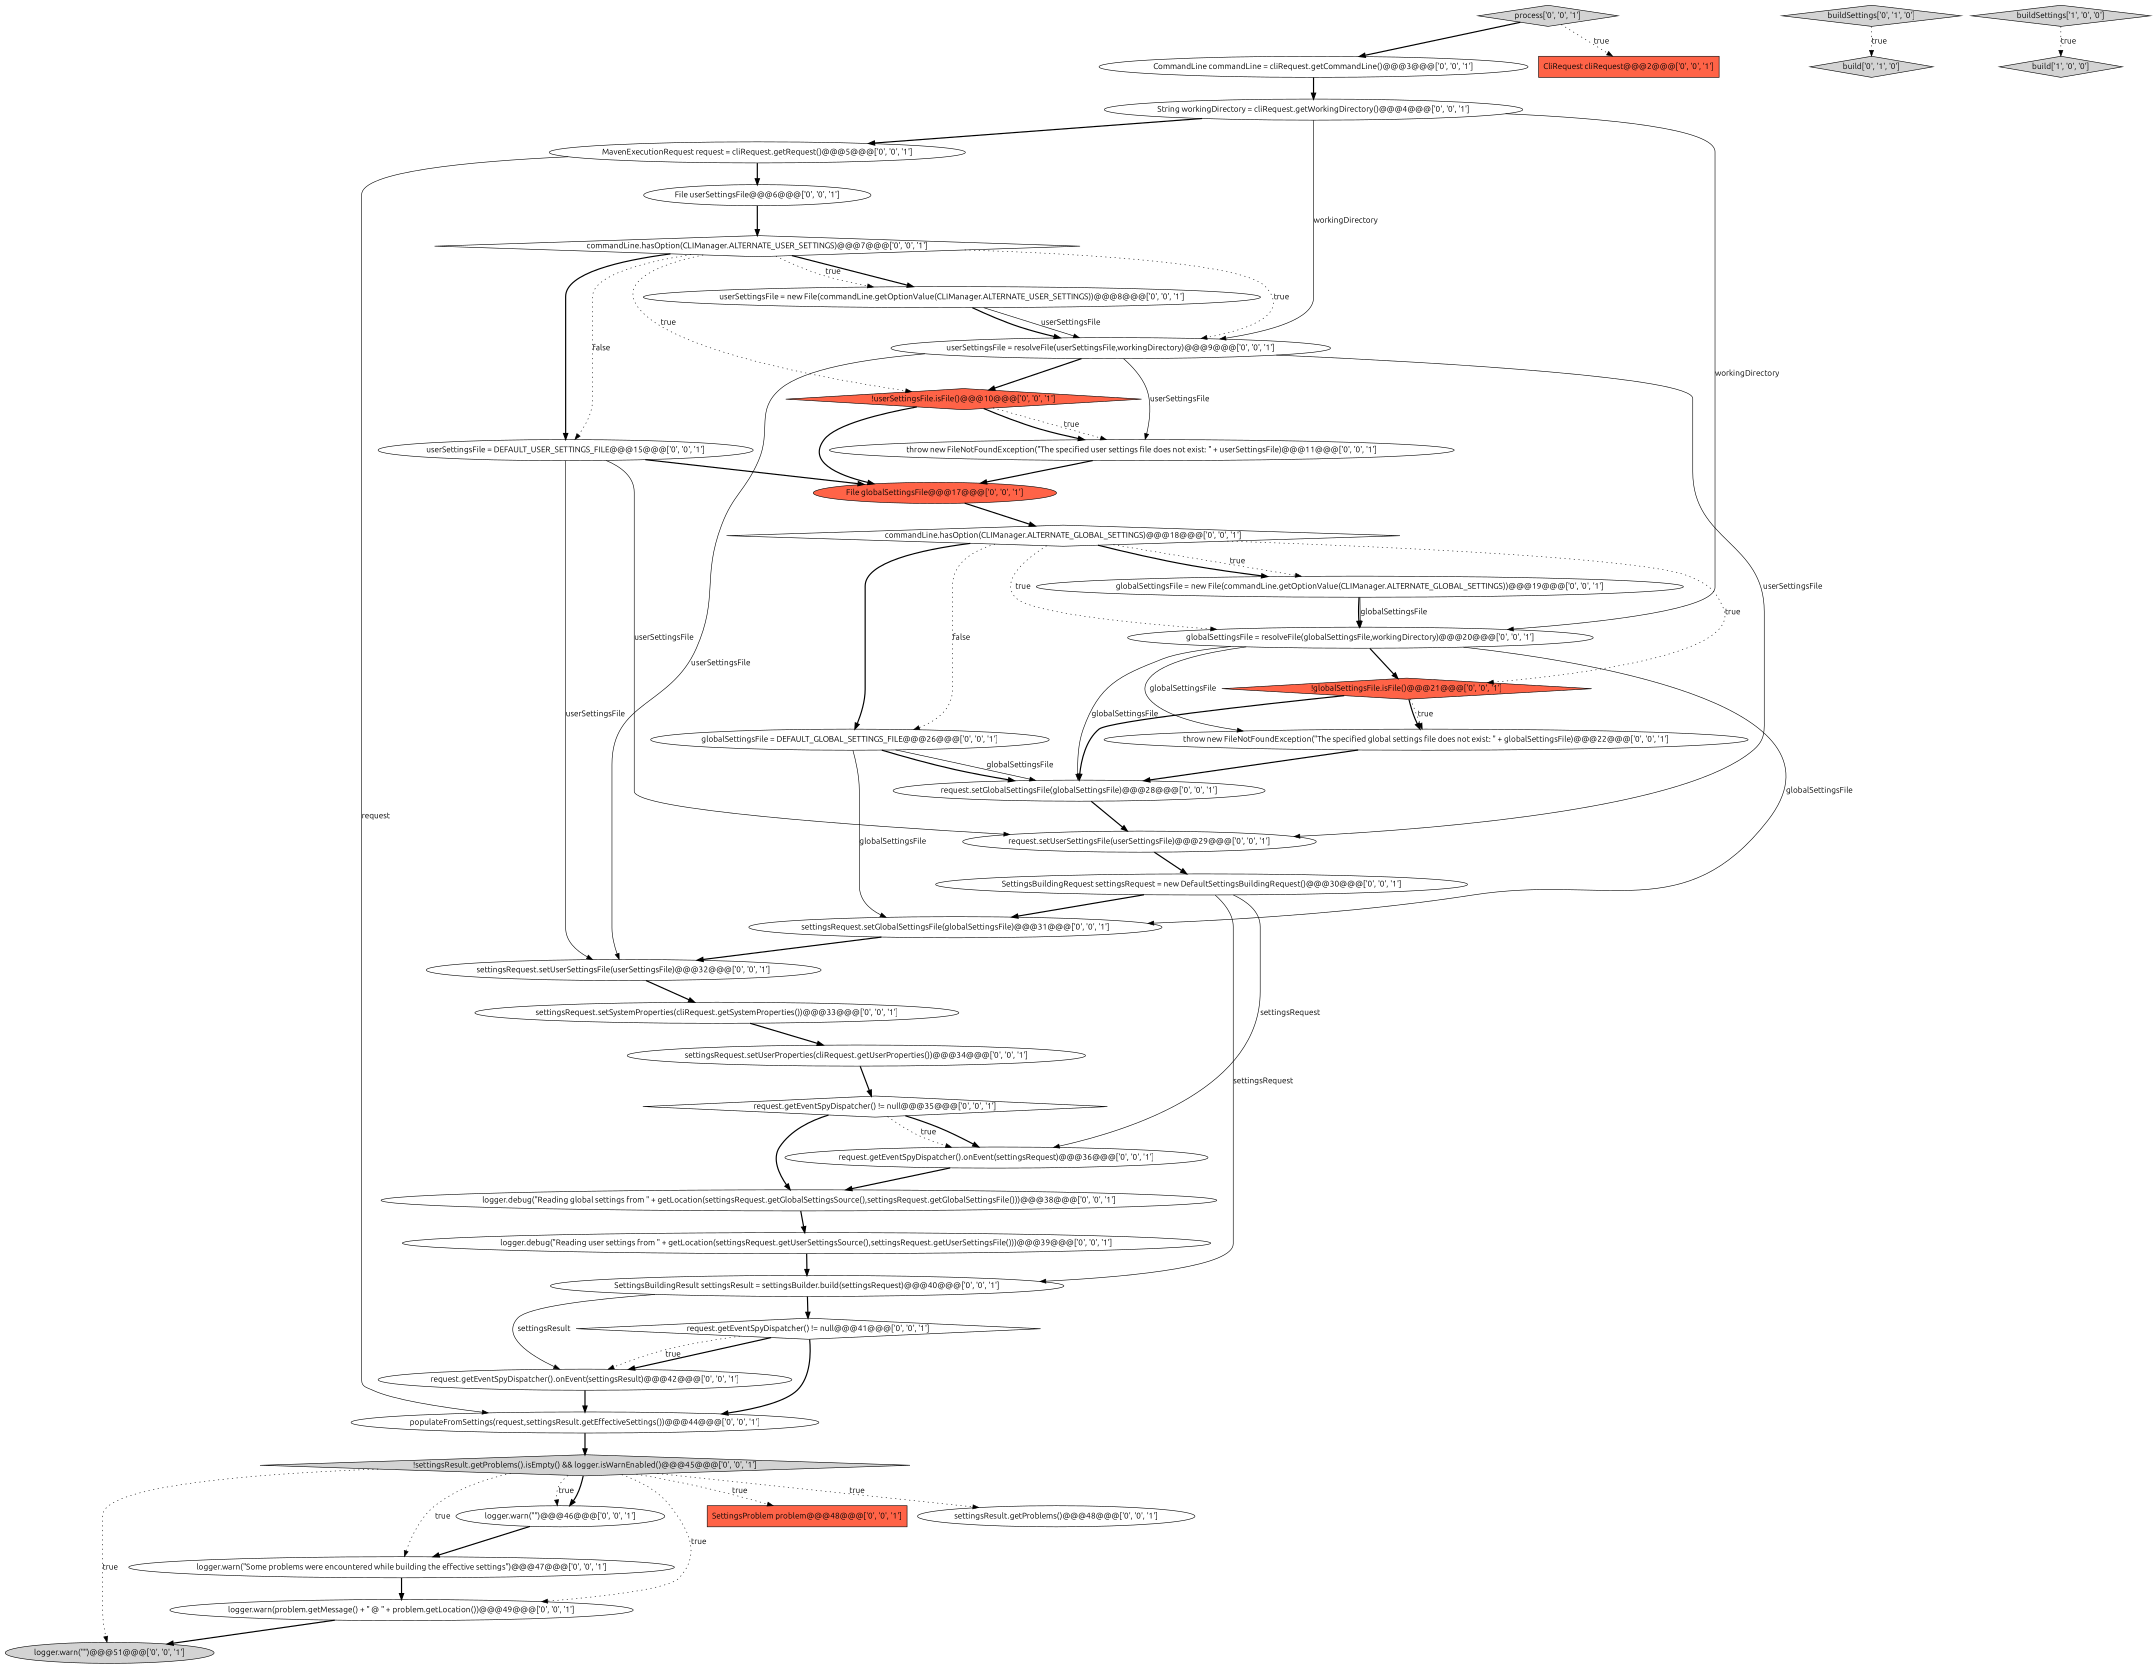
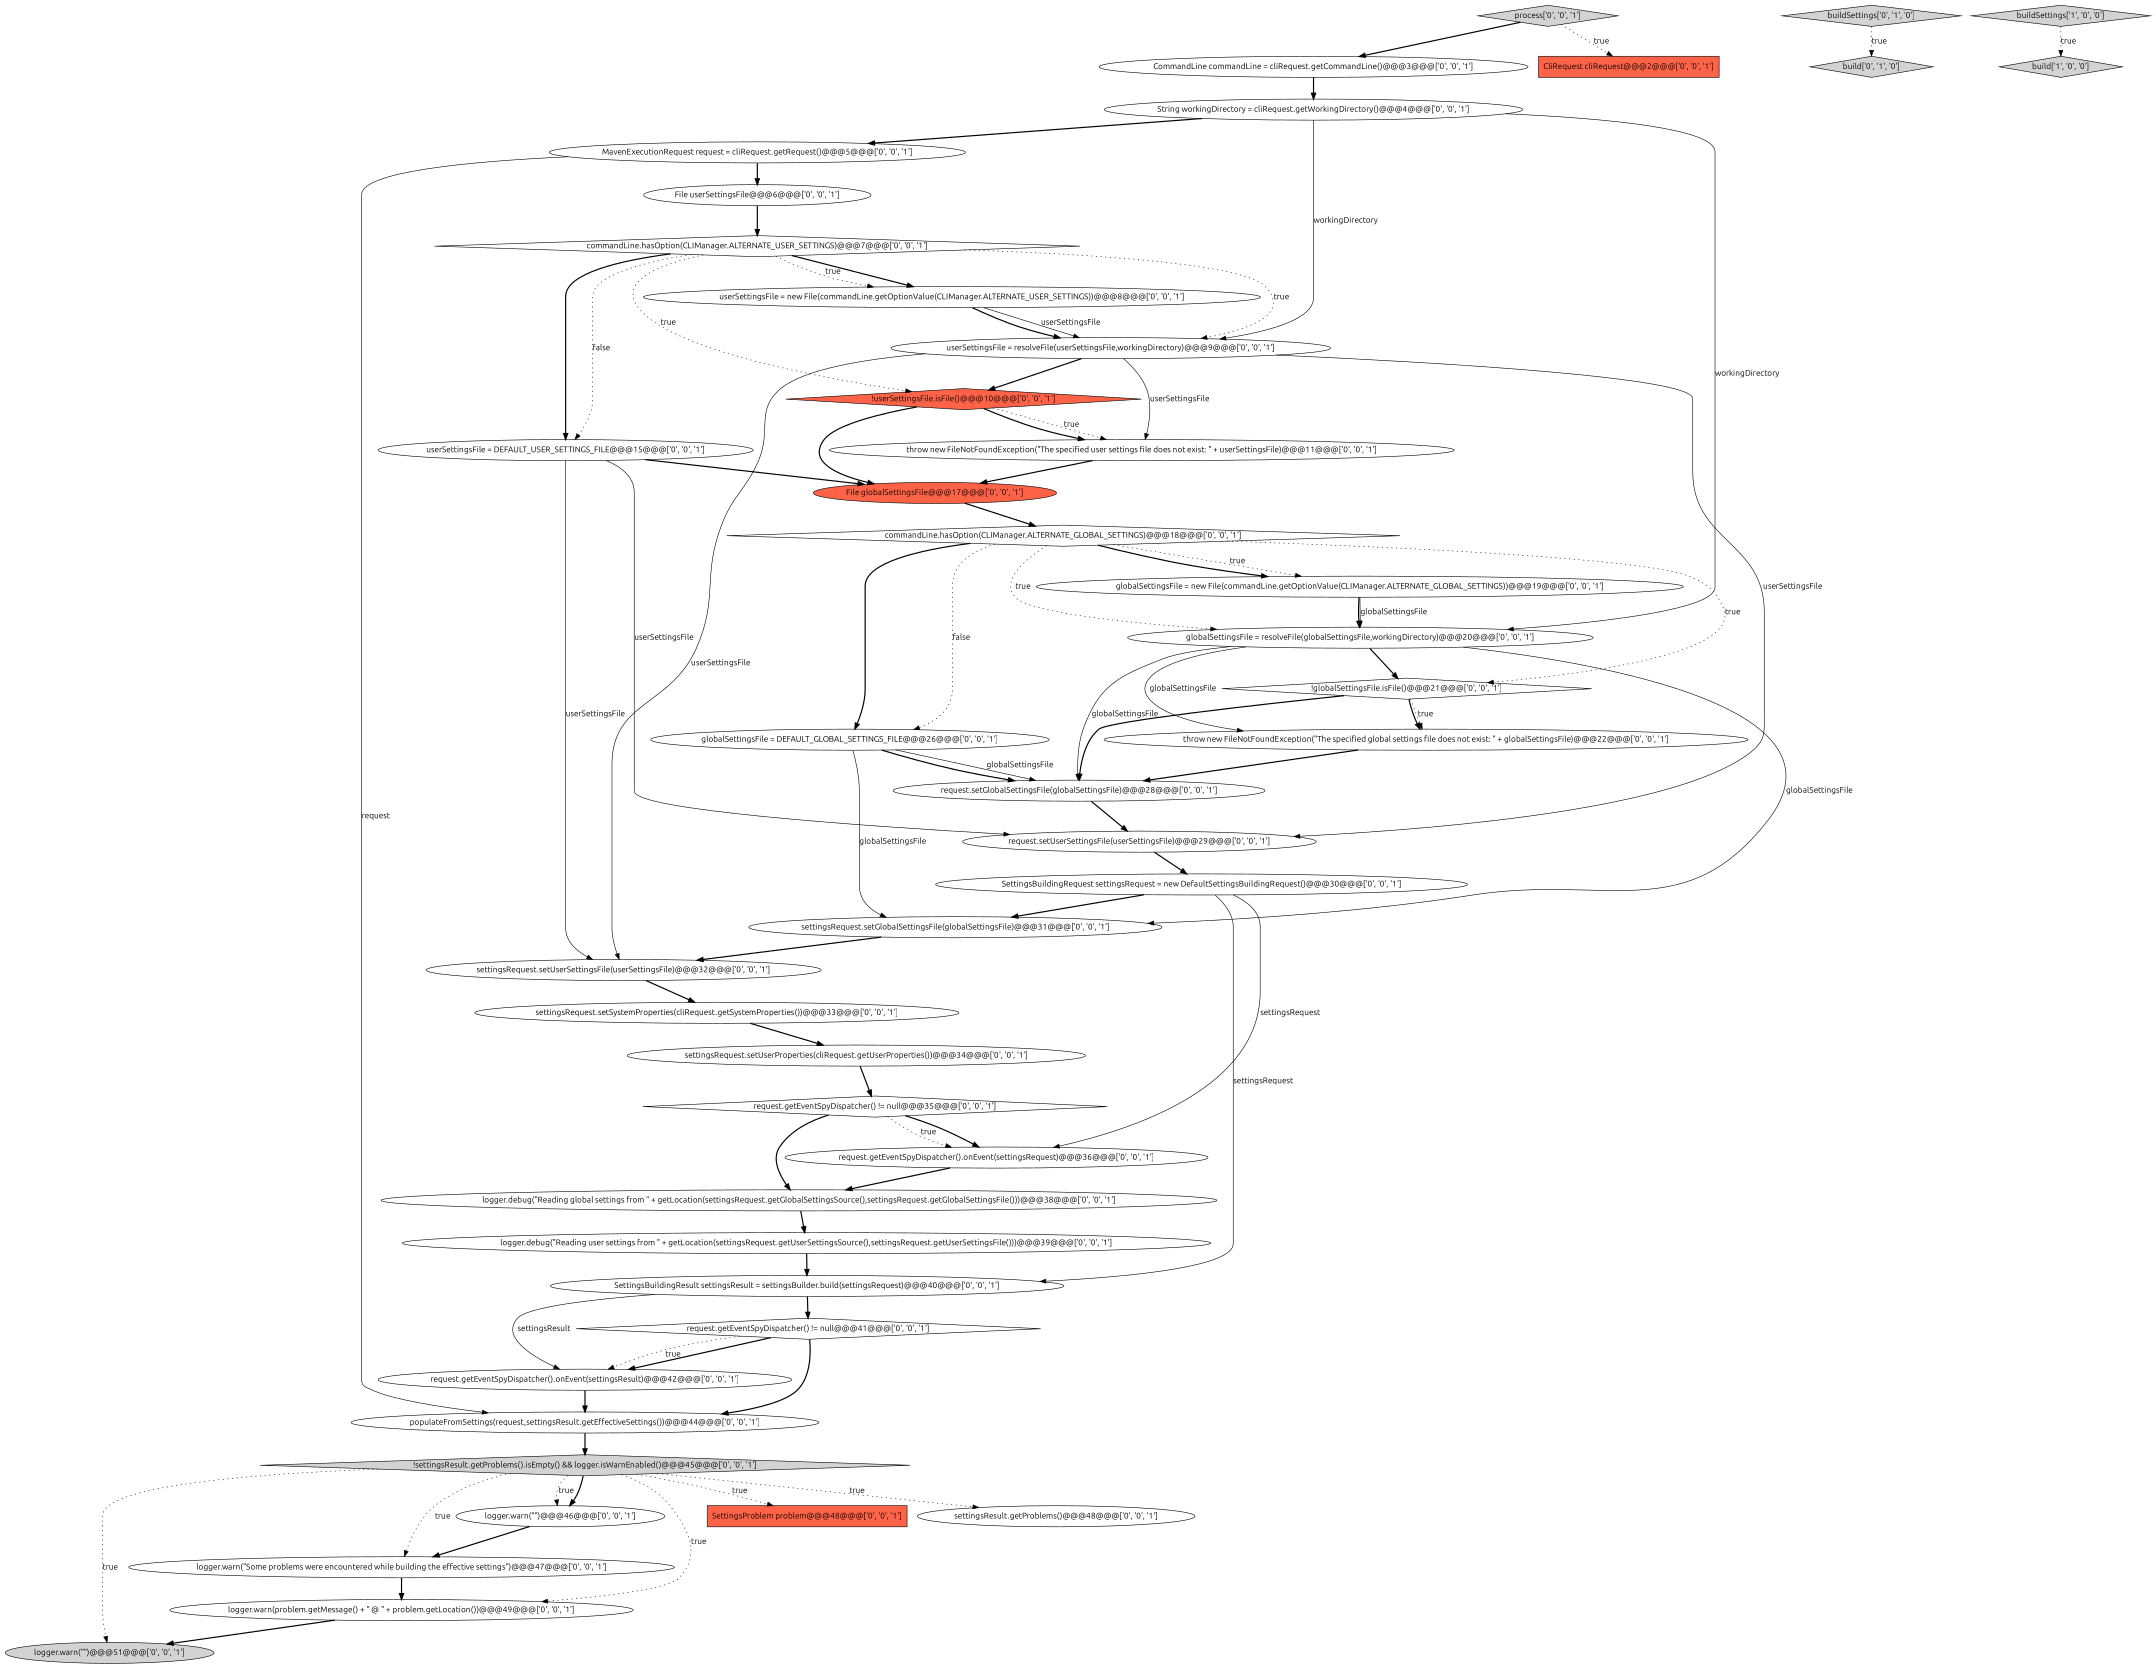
(1407, 689) -> (1407, 689)
